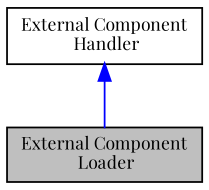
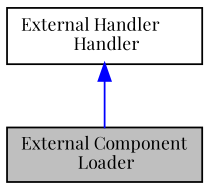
(105, 36) -> (105, 36)
